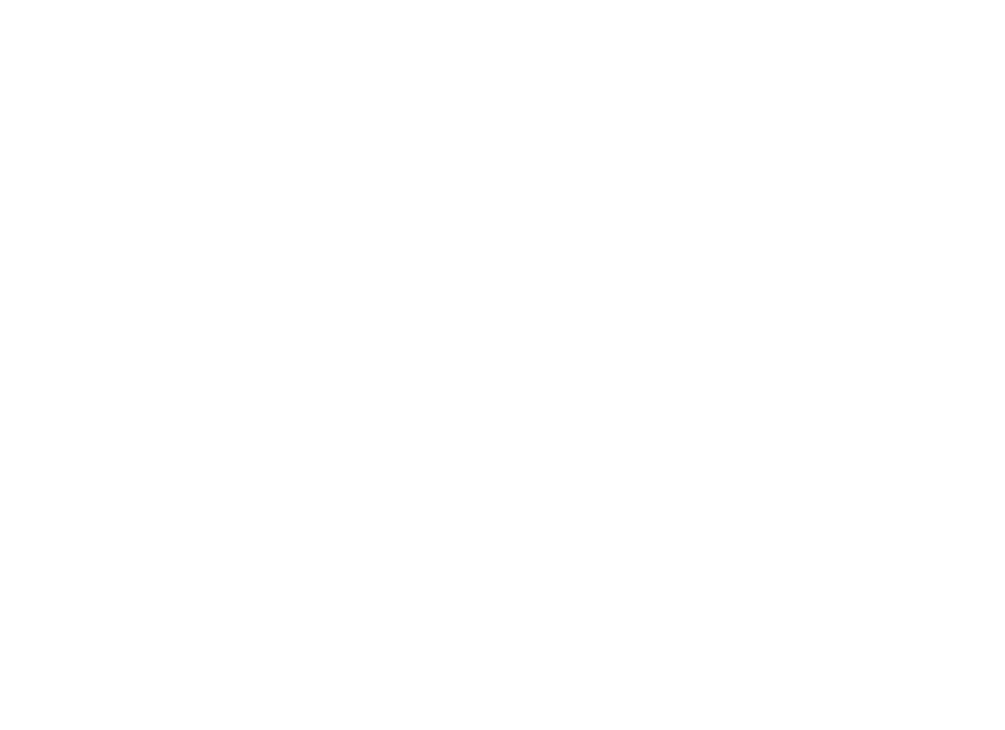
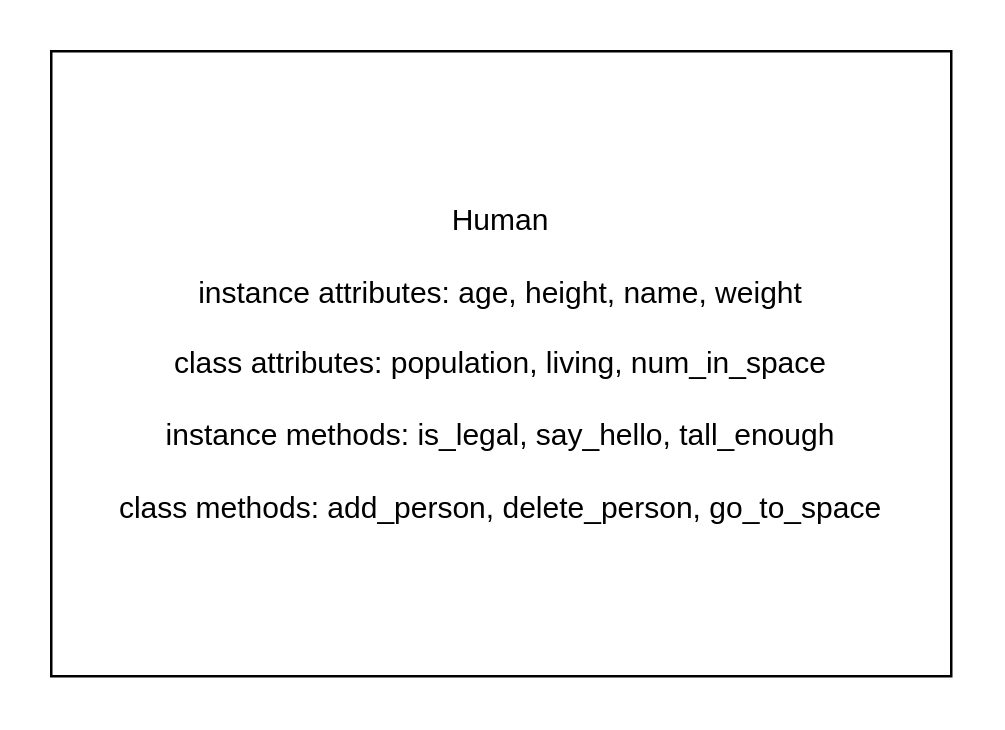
none -> (501, 364)
